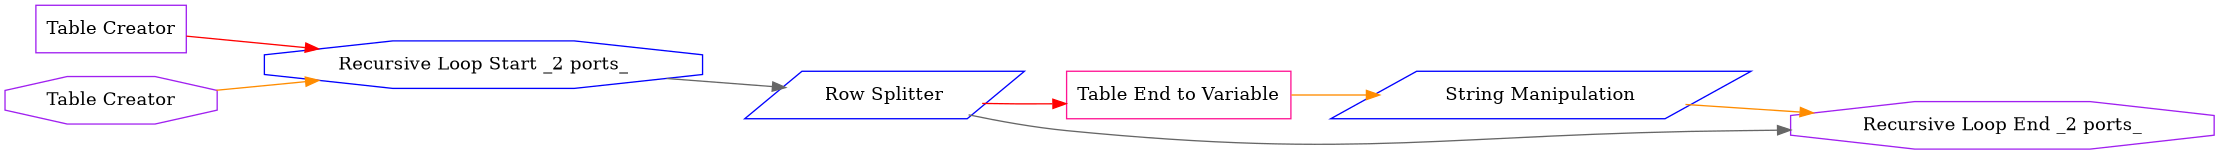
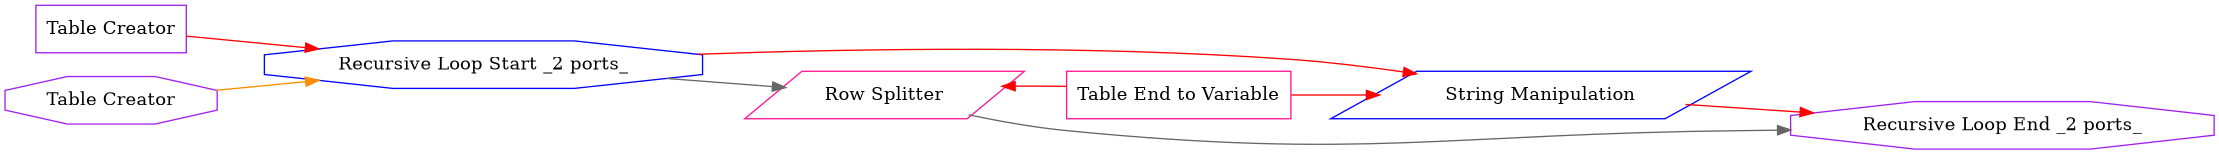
none -> (1051, 50)
(885, 95) -> (885, 95)
(1329, 95) -> (1329, 95)
(1017, 104) -> (1041, 86)
(1743, 108) -> (1743, 108)
